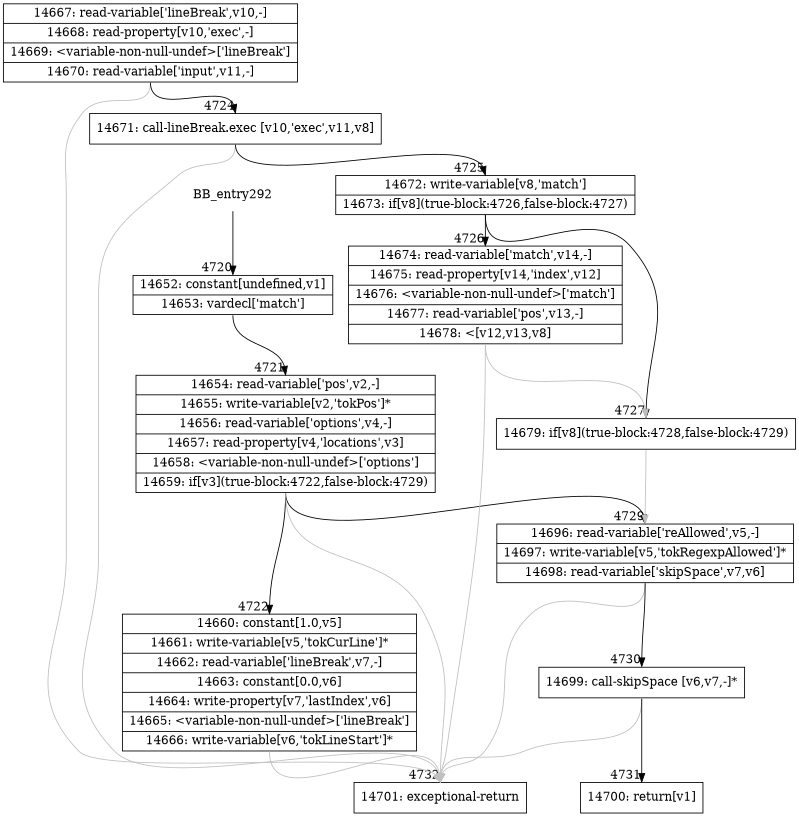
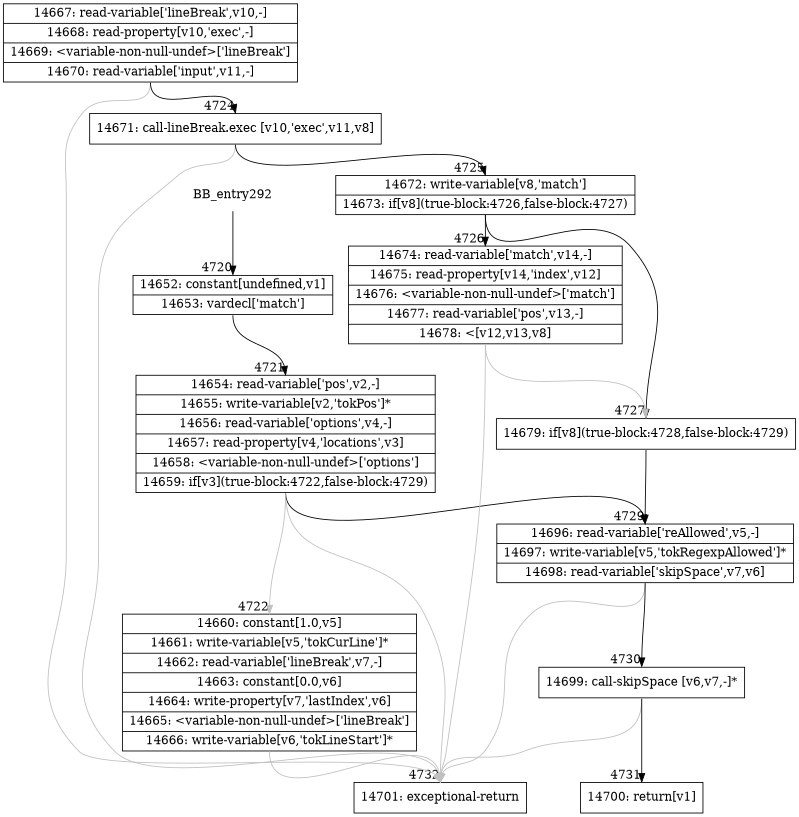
(646, 483) -> (646, 483)
(279, 549) -> (279, 549)
